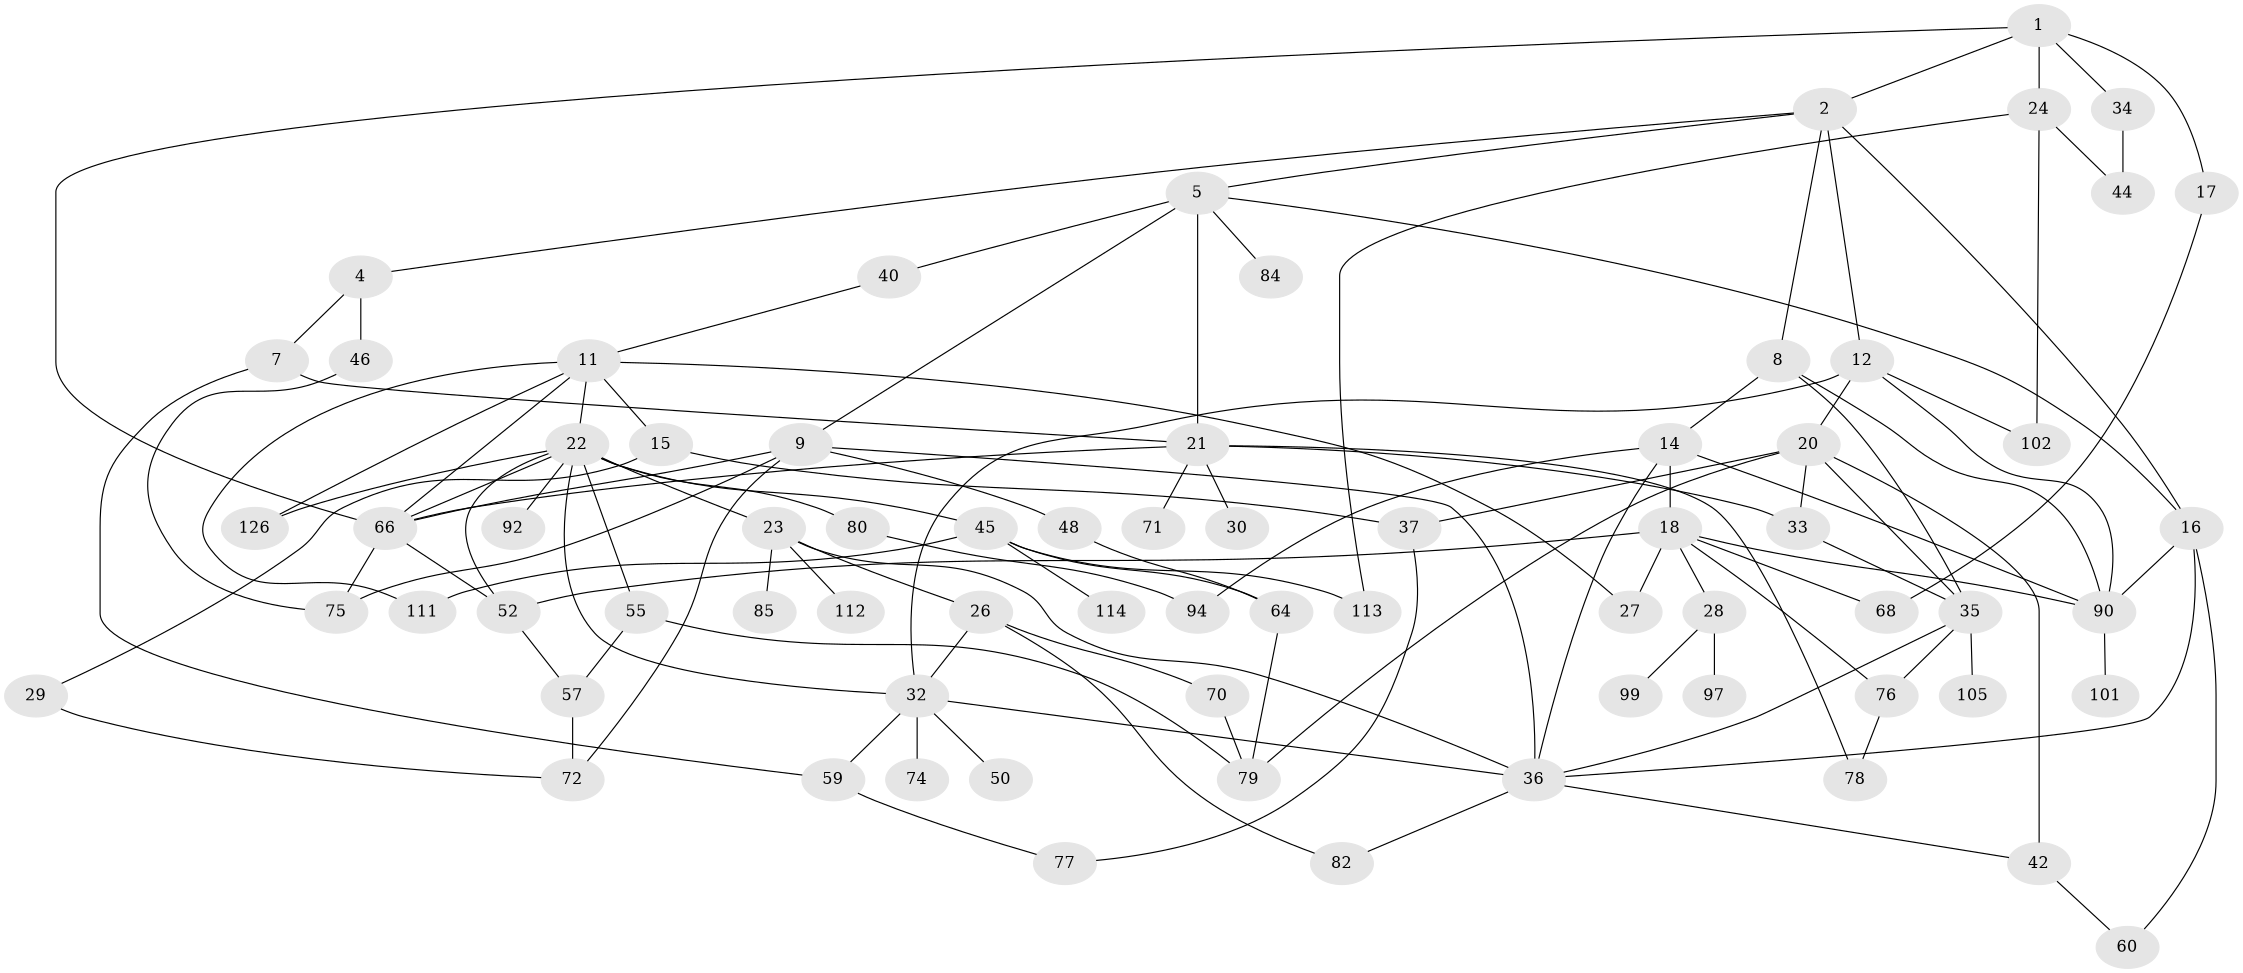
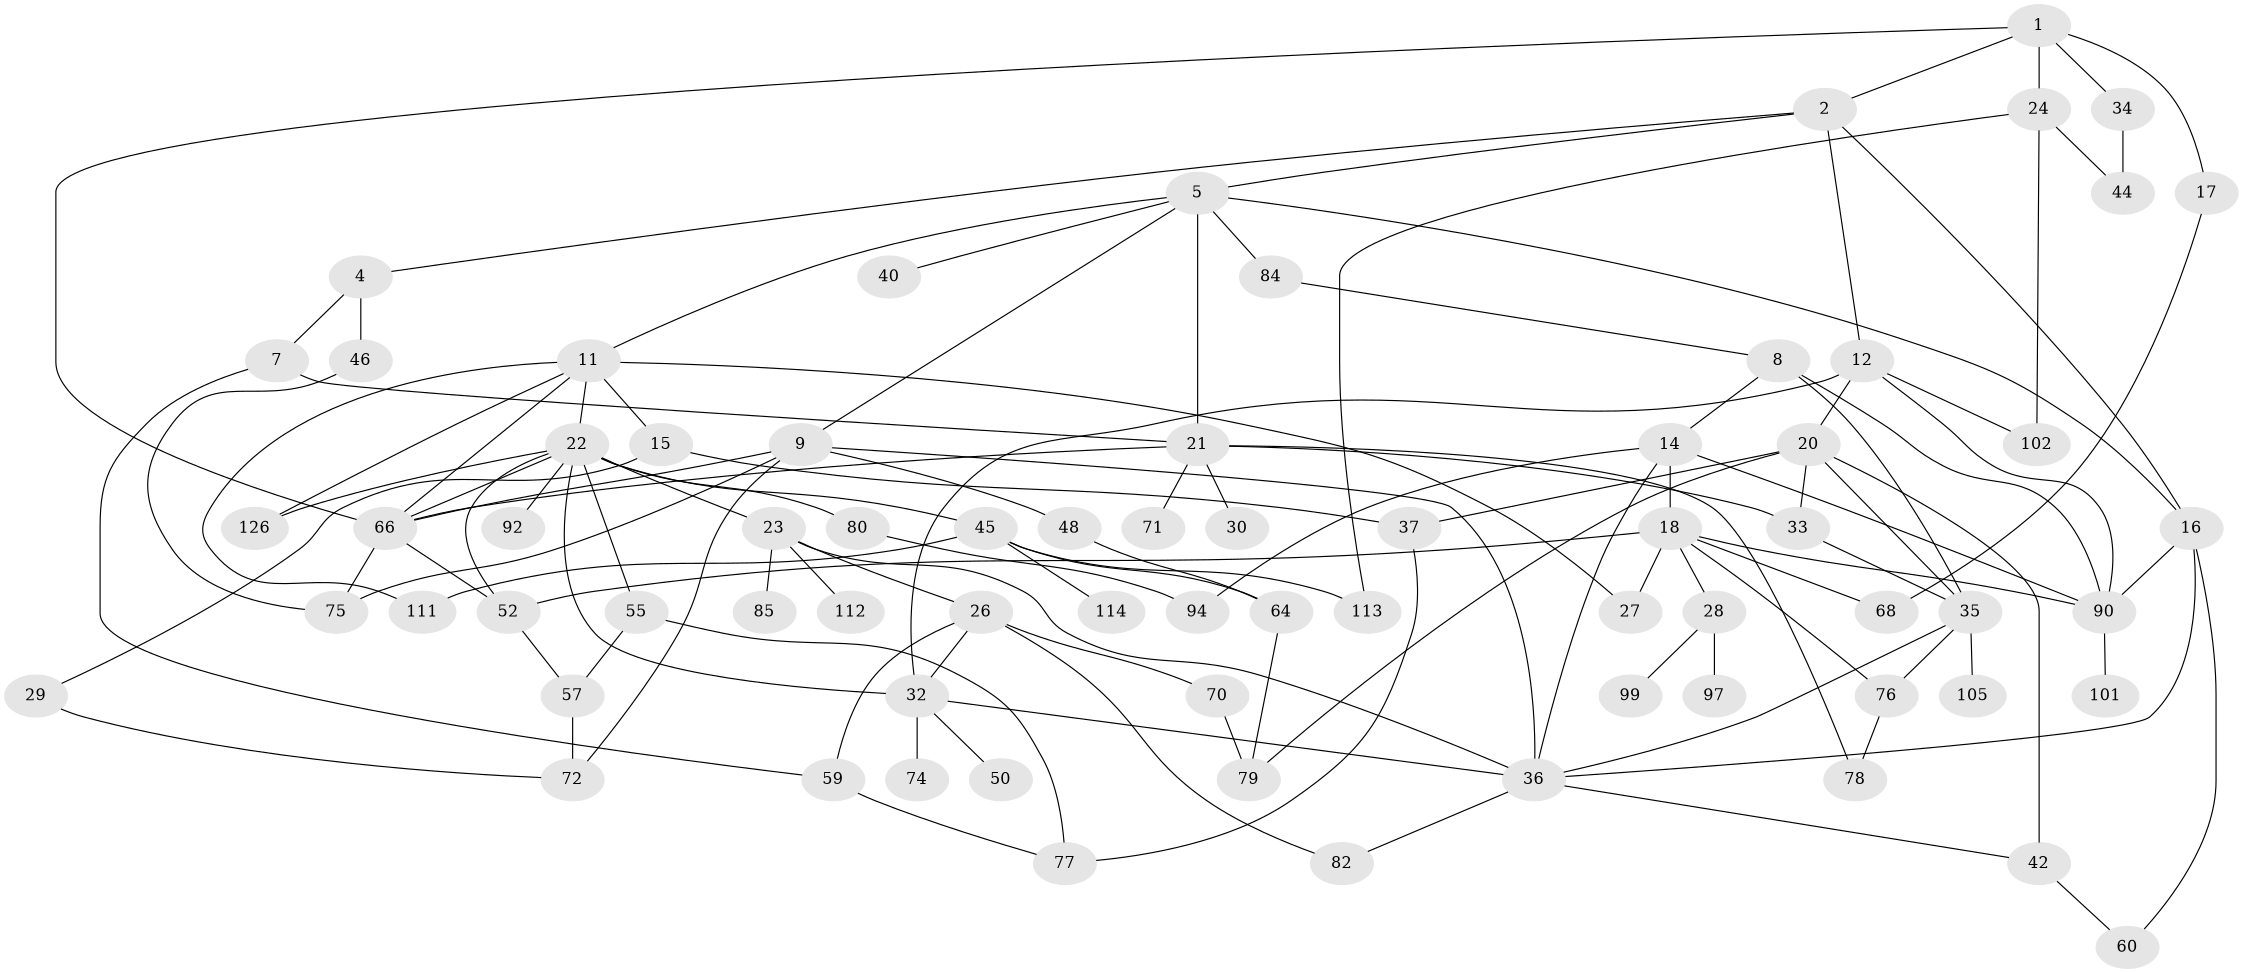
(1802, 235) -> (1525, 319)
(739, 319) -> (883, 247)
(946, 646) -> (929, 661)
(875, 738) -> (876, 674)
